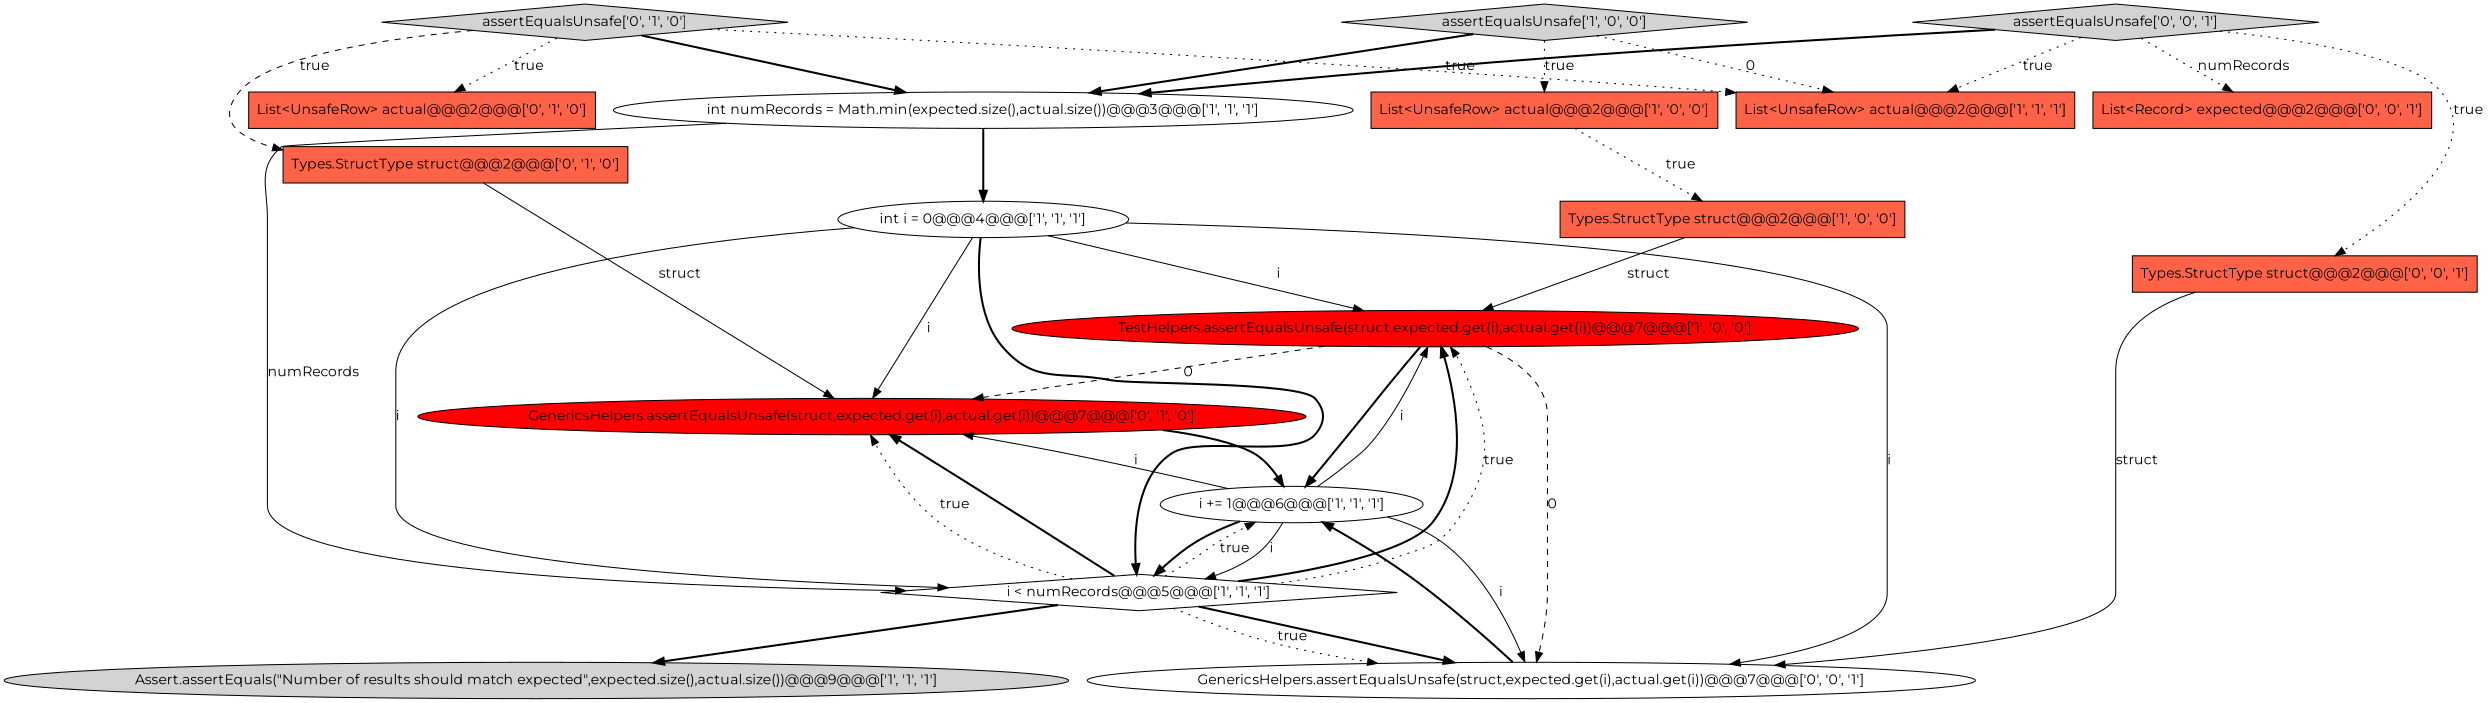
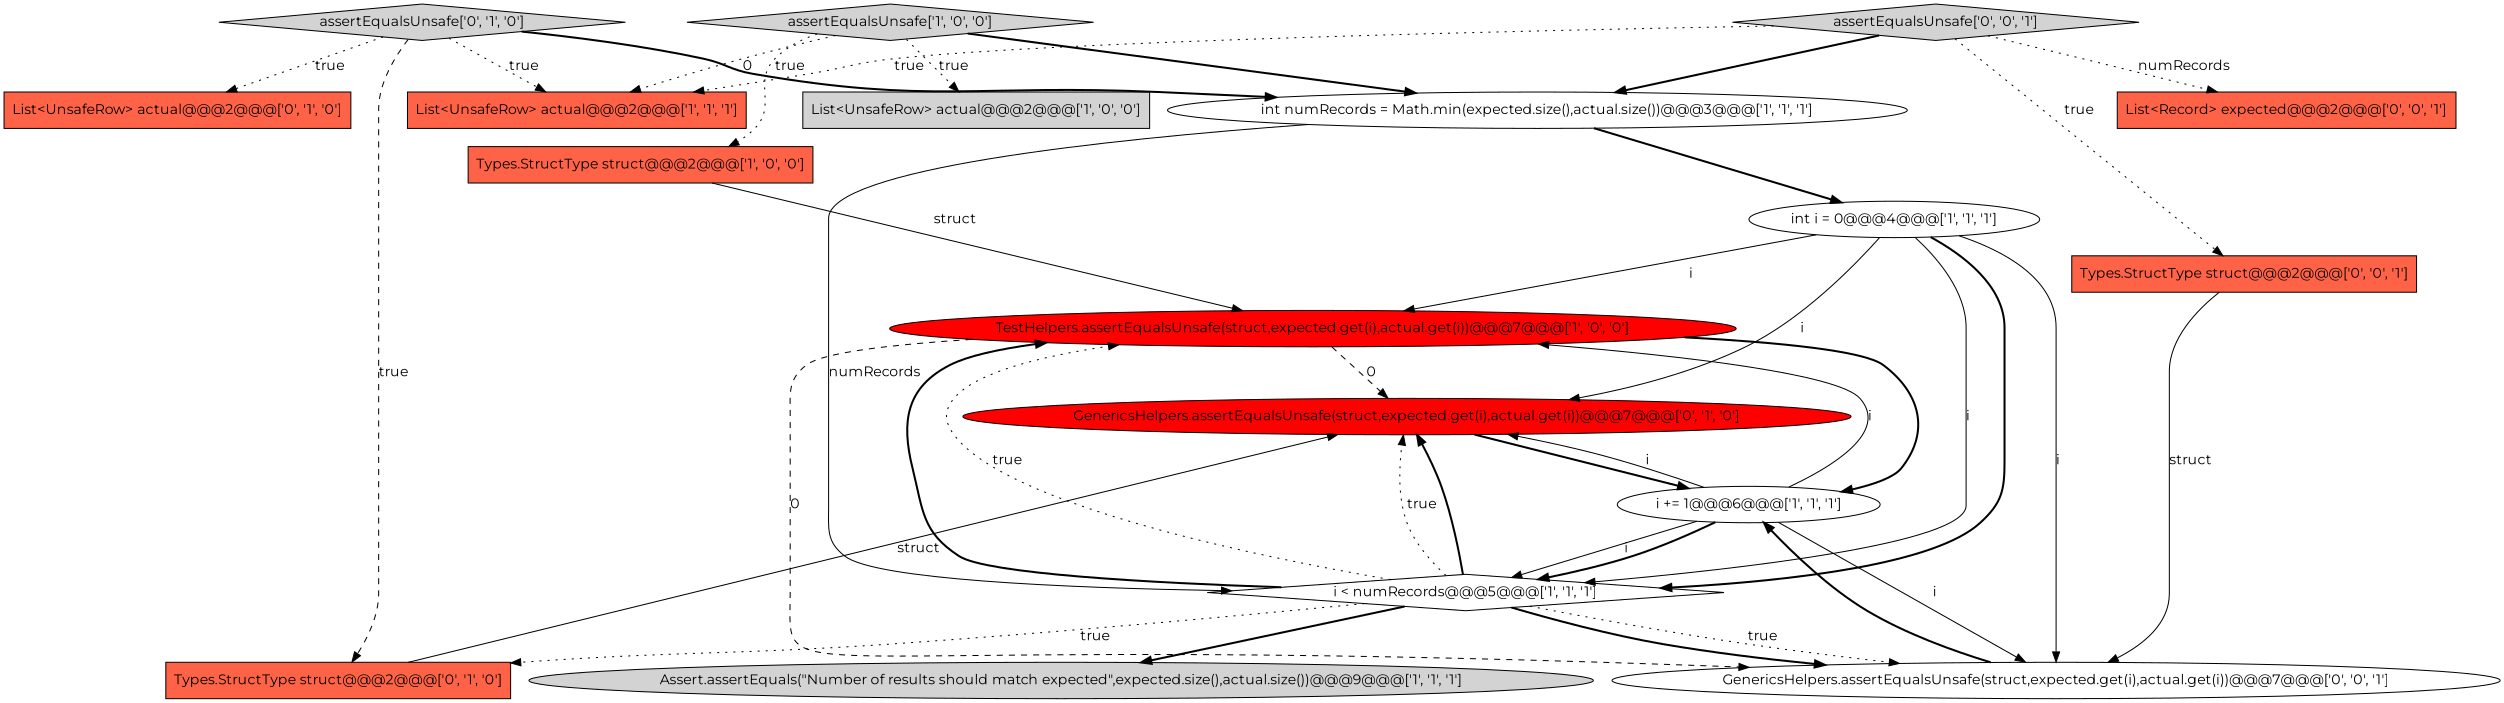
(1544, 110) -> (976, 110)
(1634, 162) -> (768, 69)
(1205, 551) -> (943, 640)
